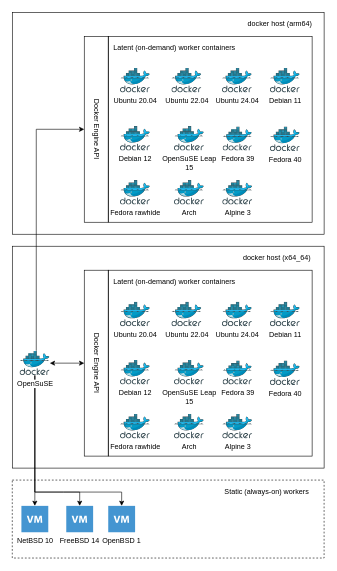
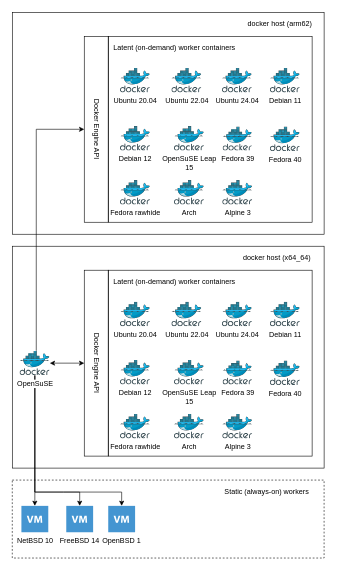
(280, 24) -> (280, 24)
